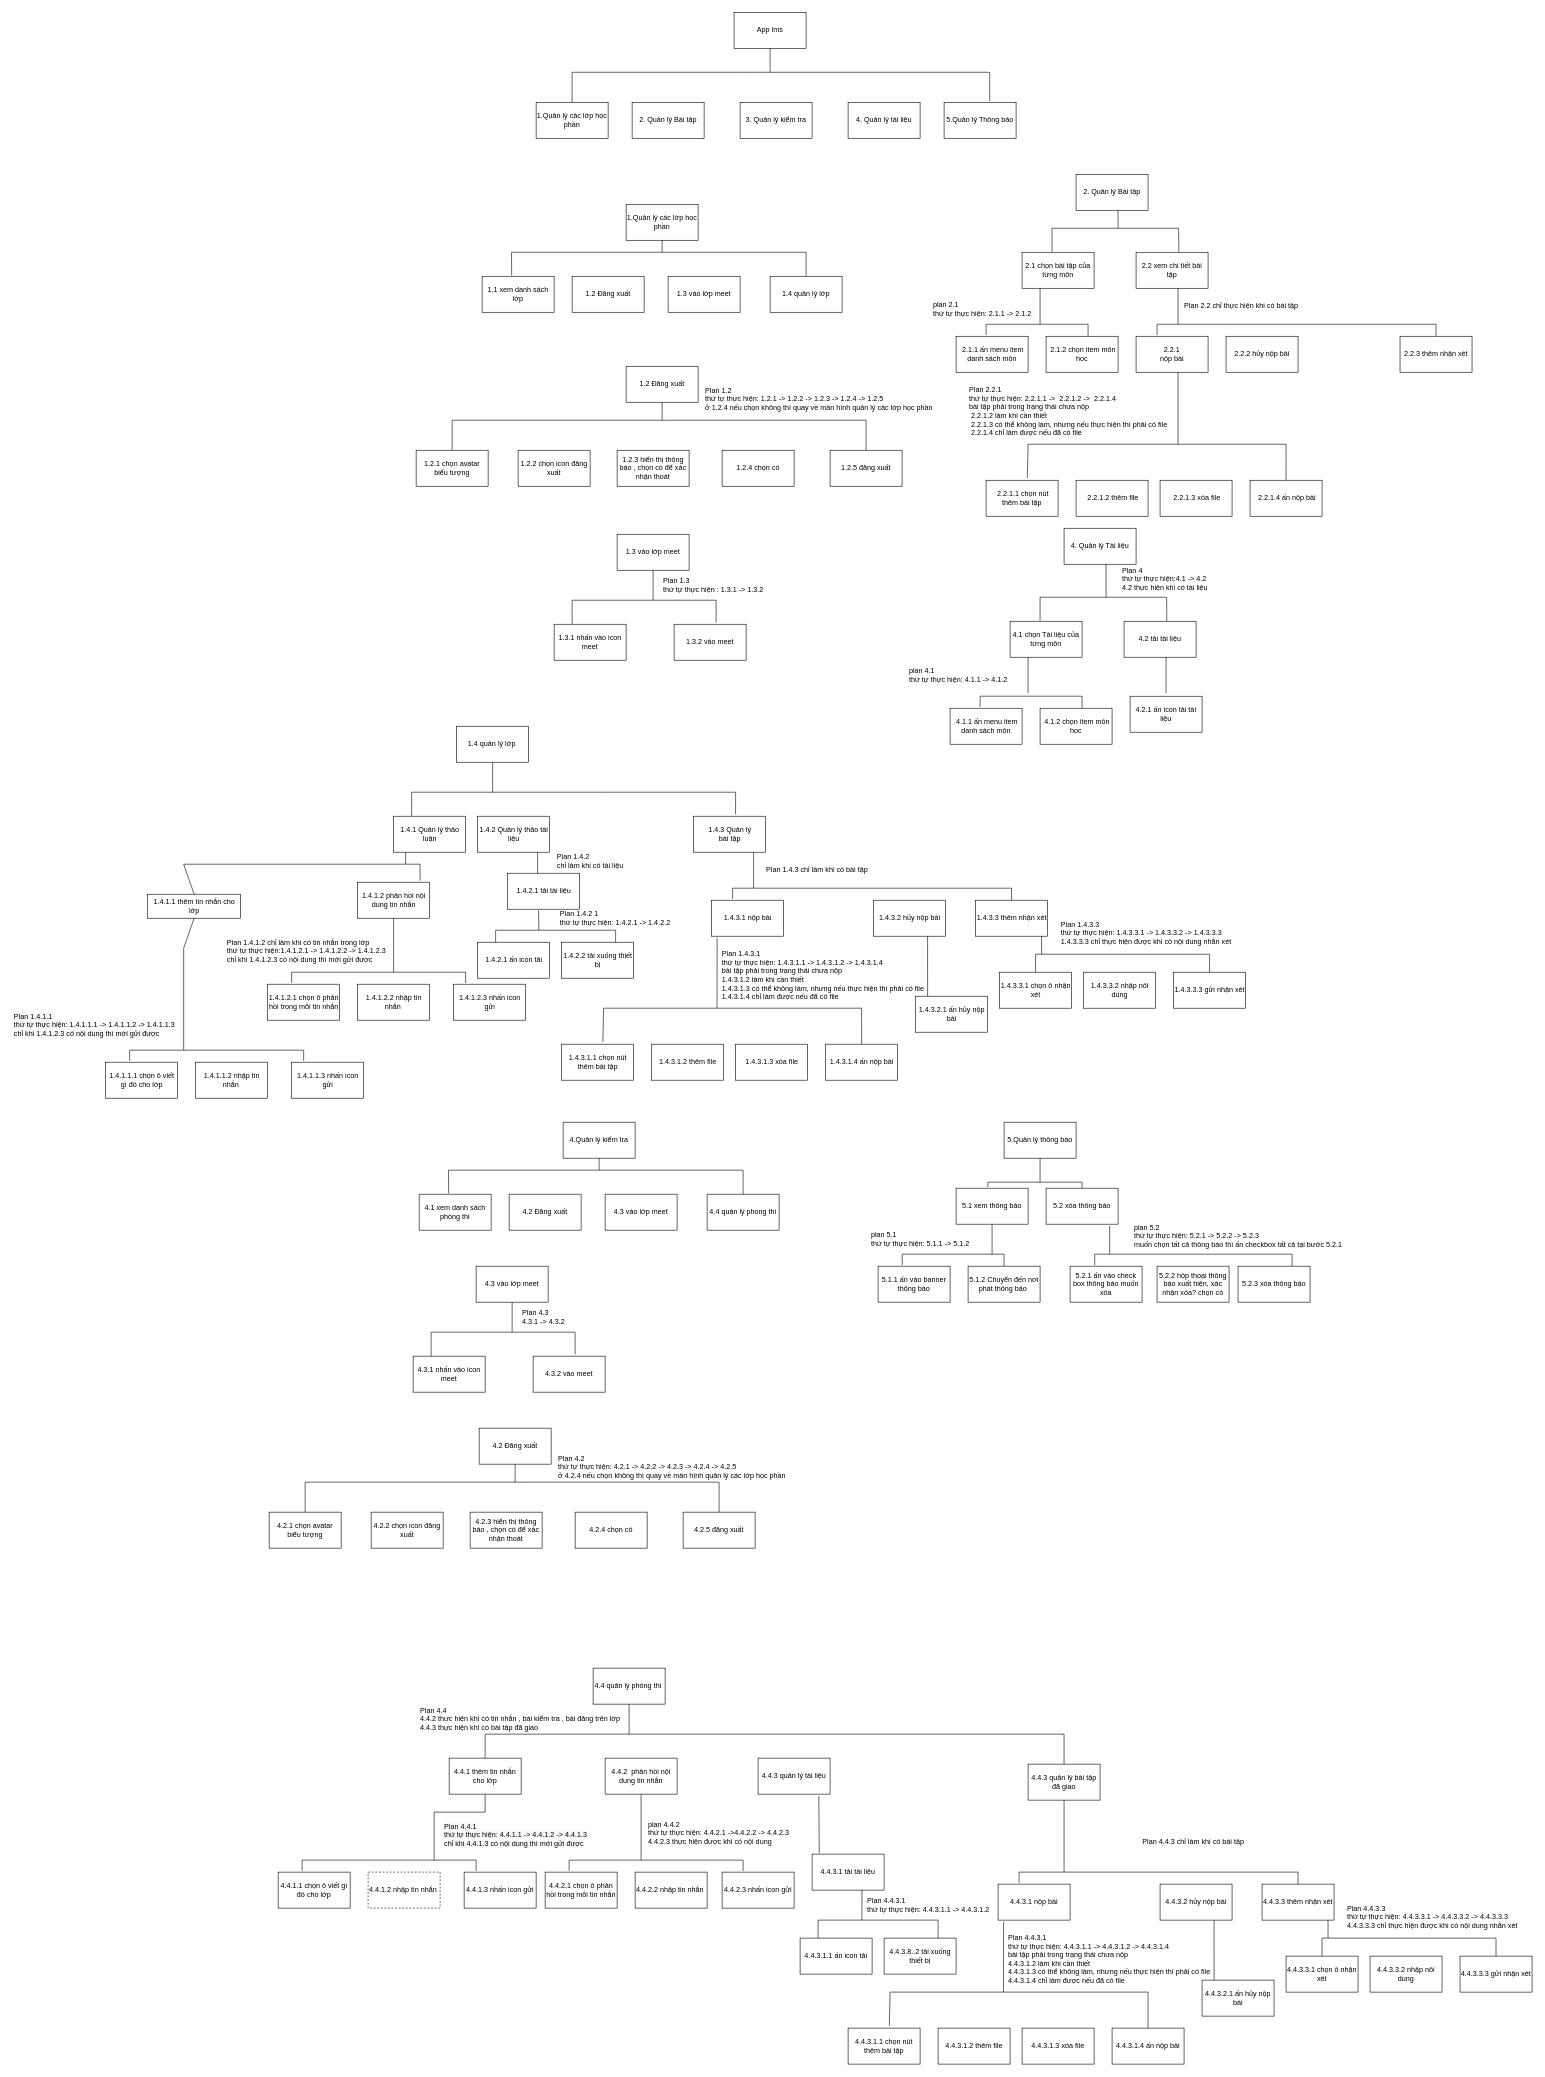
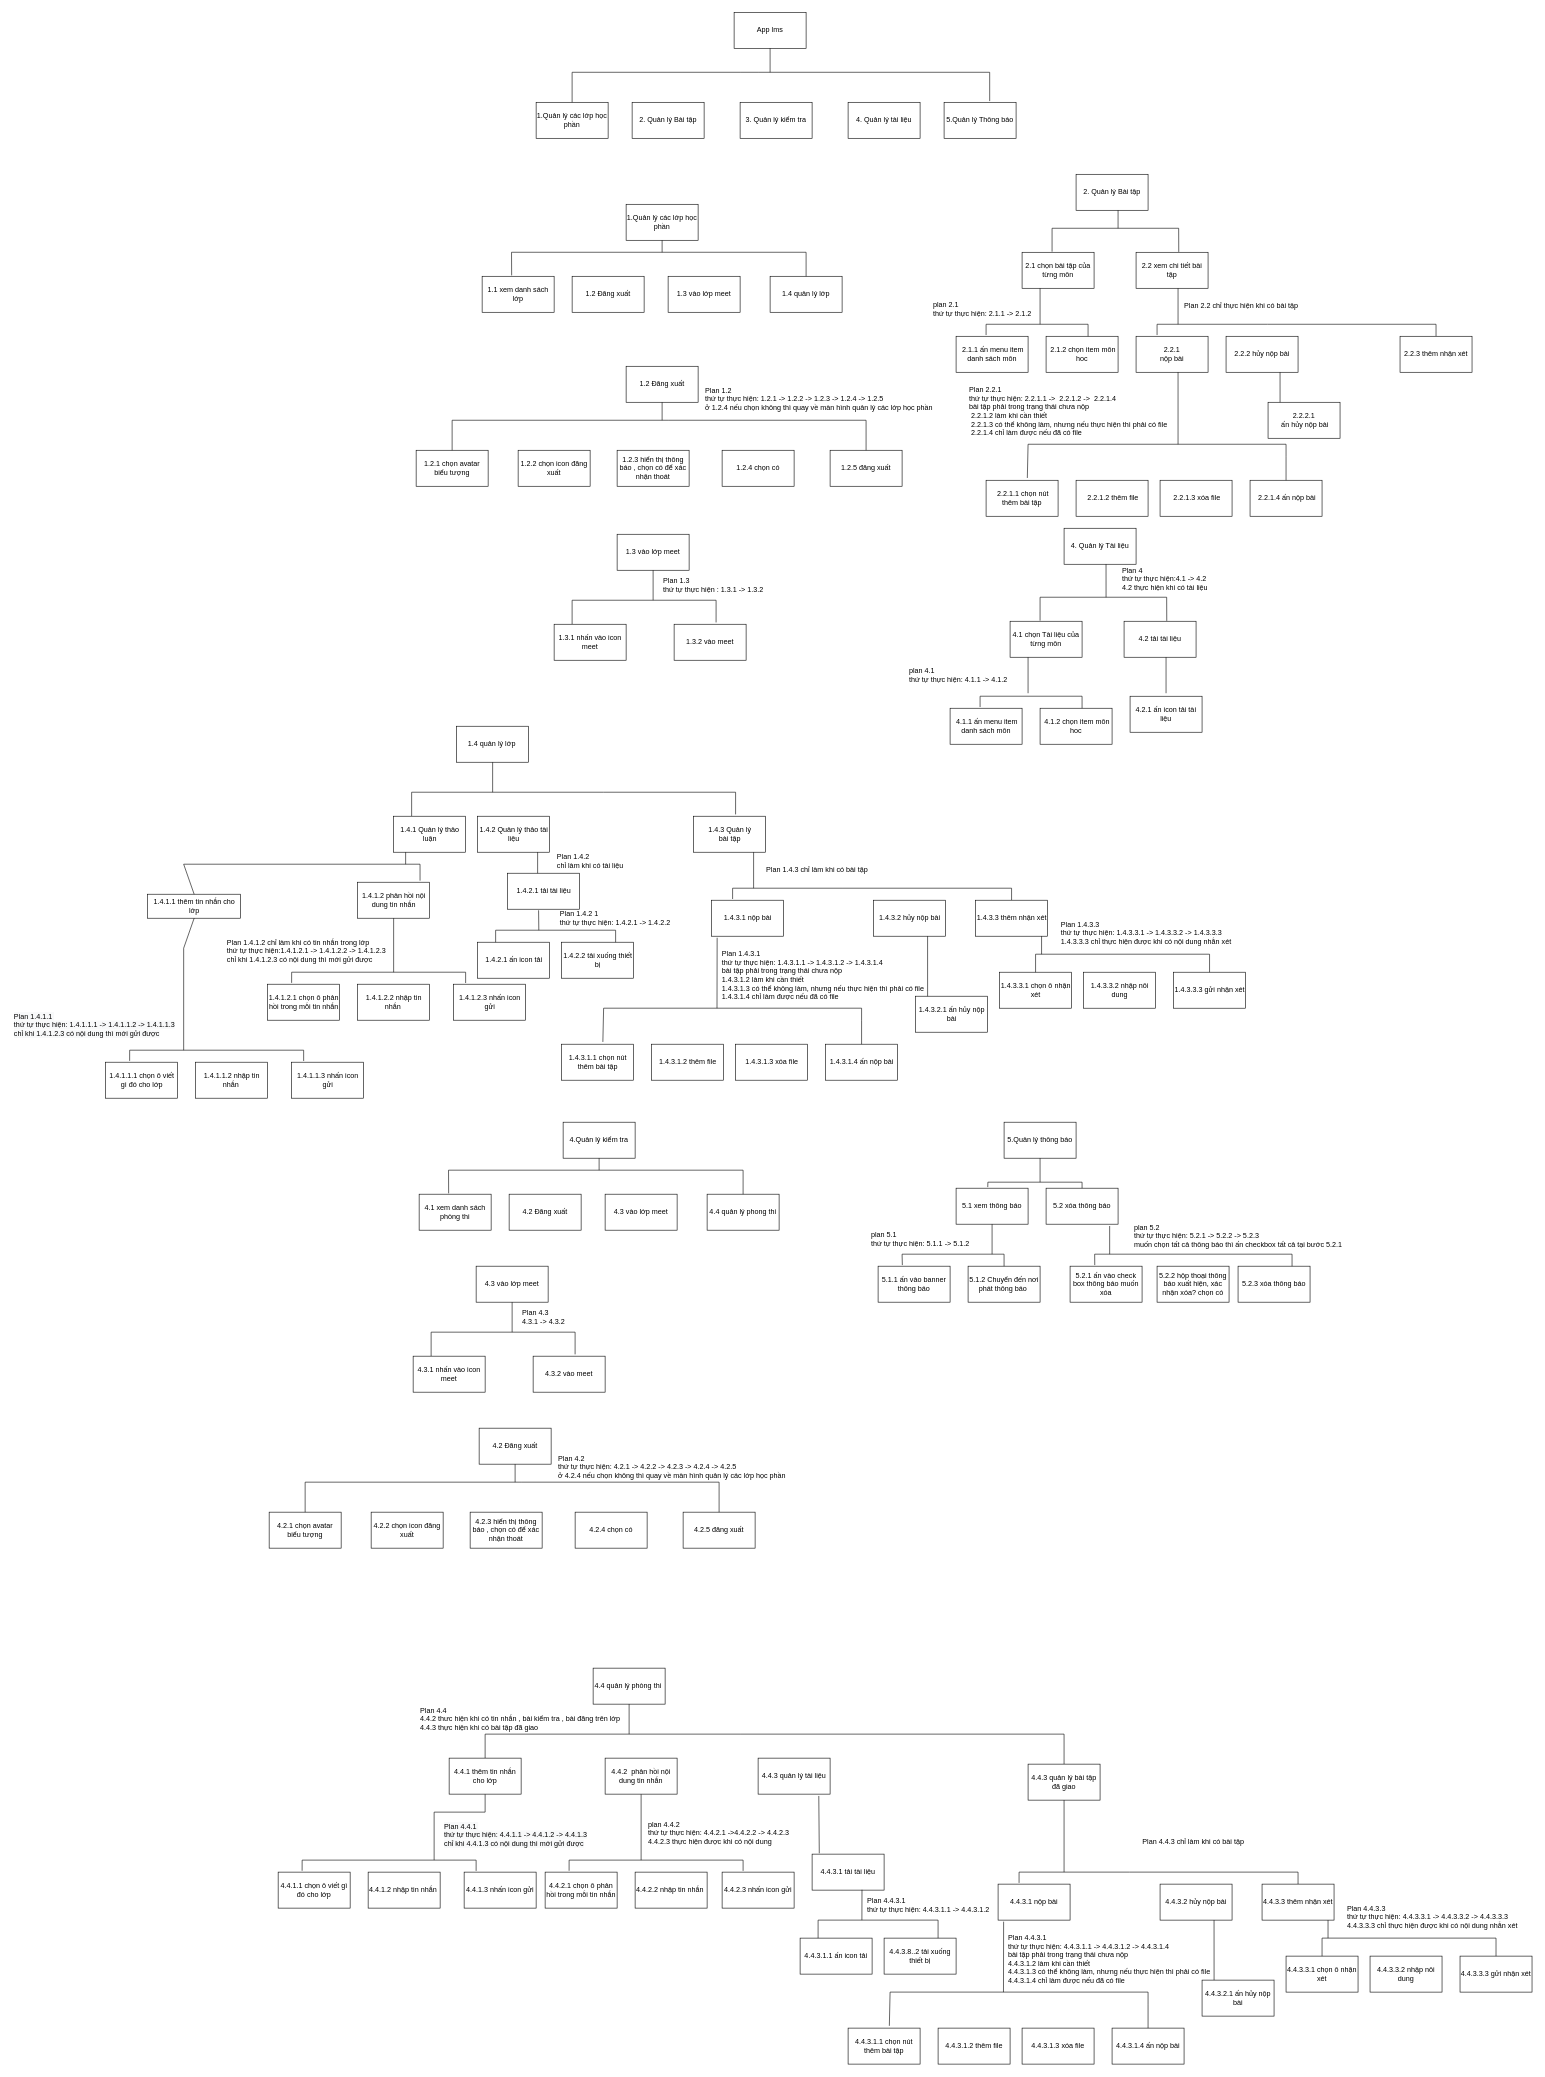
none -> (1280, 387)
none -> (1304, 420)
(404, 1890) -> (404, 1890)
